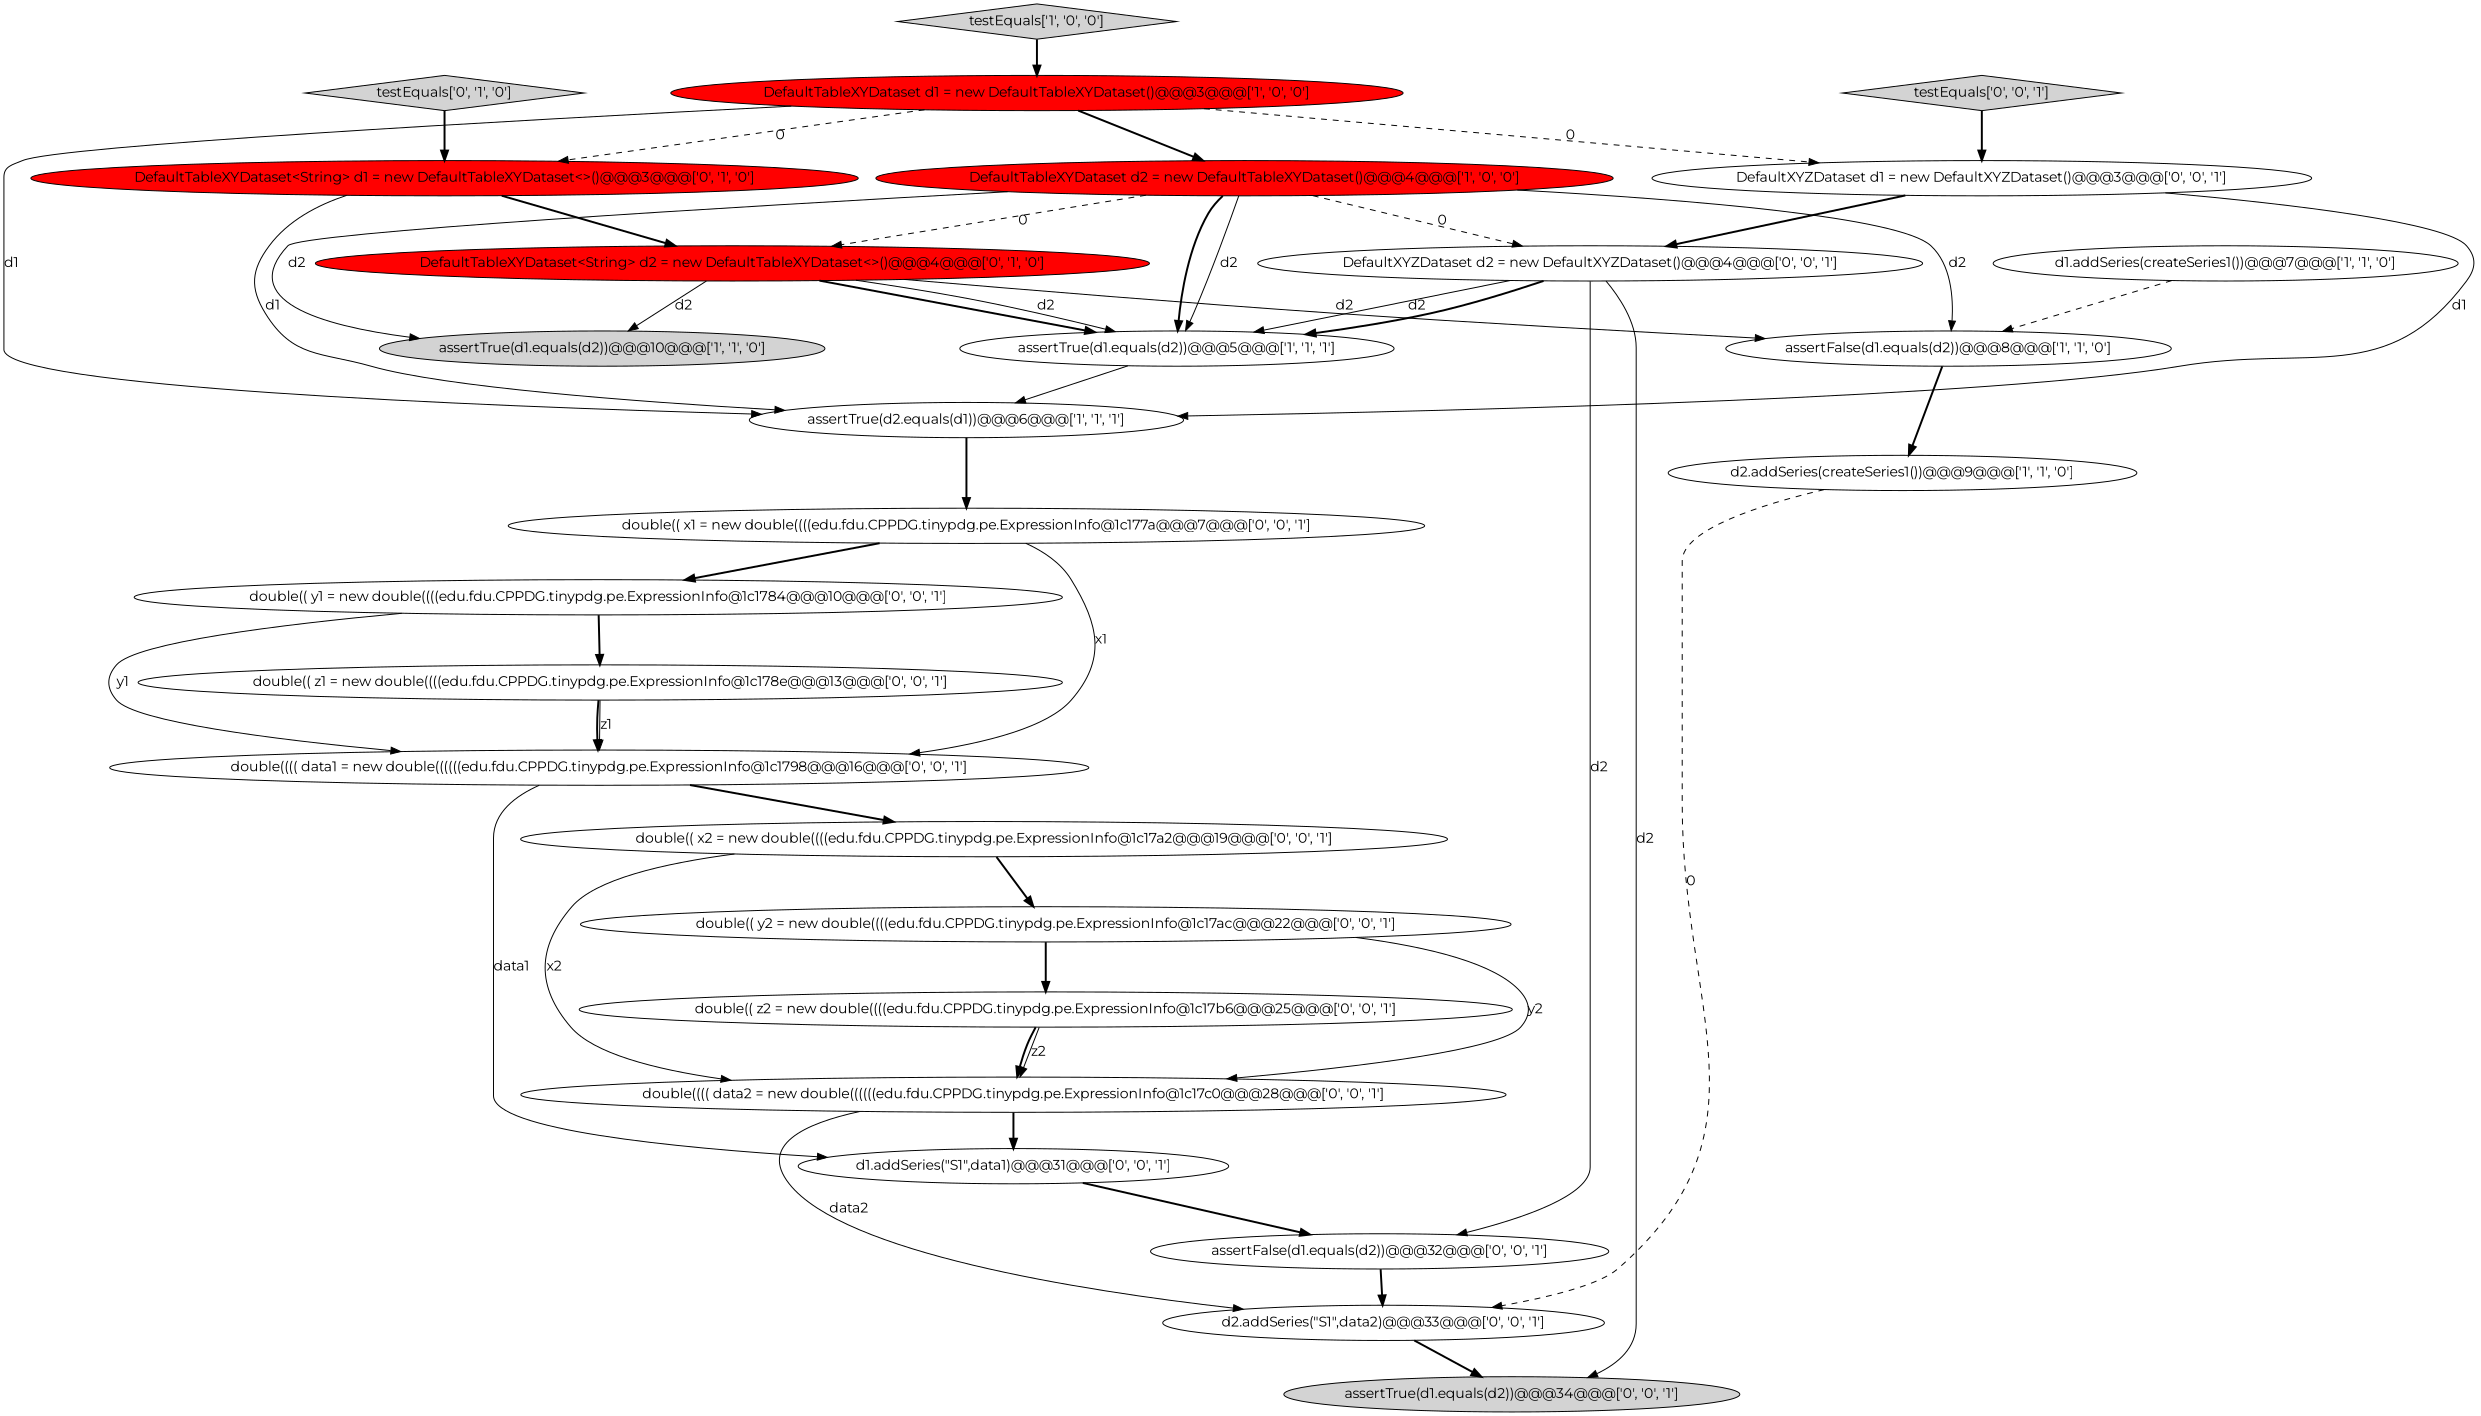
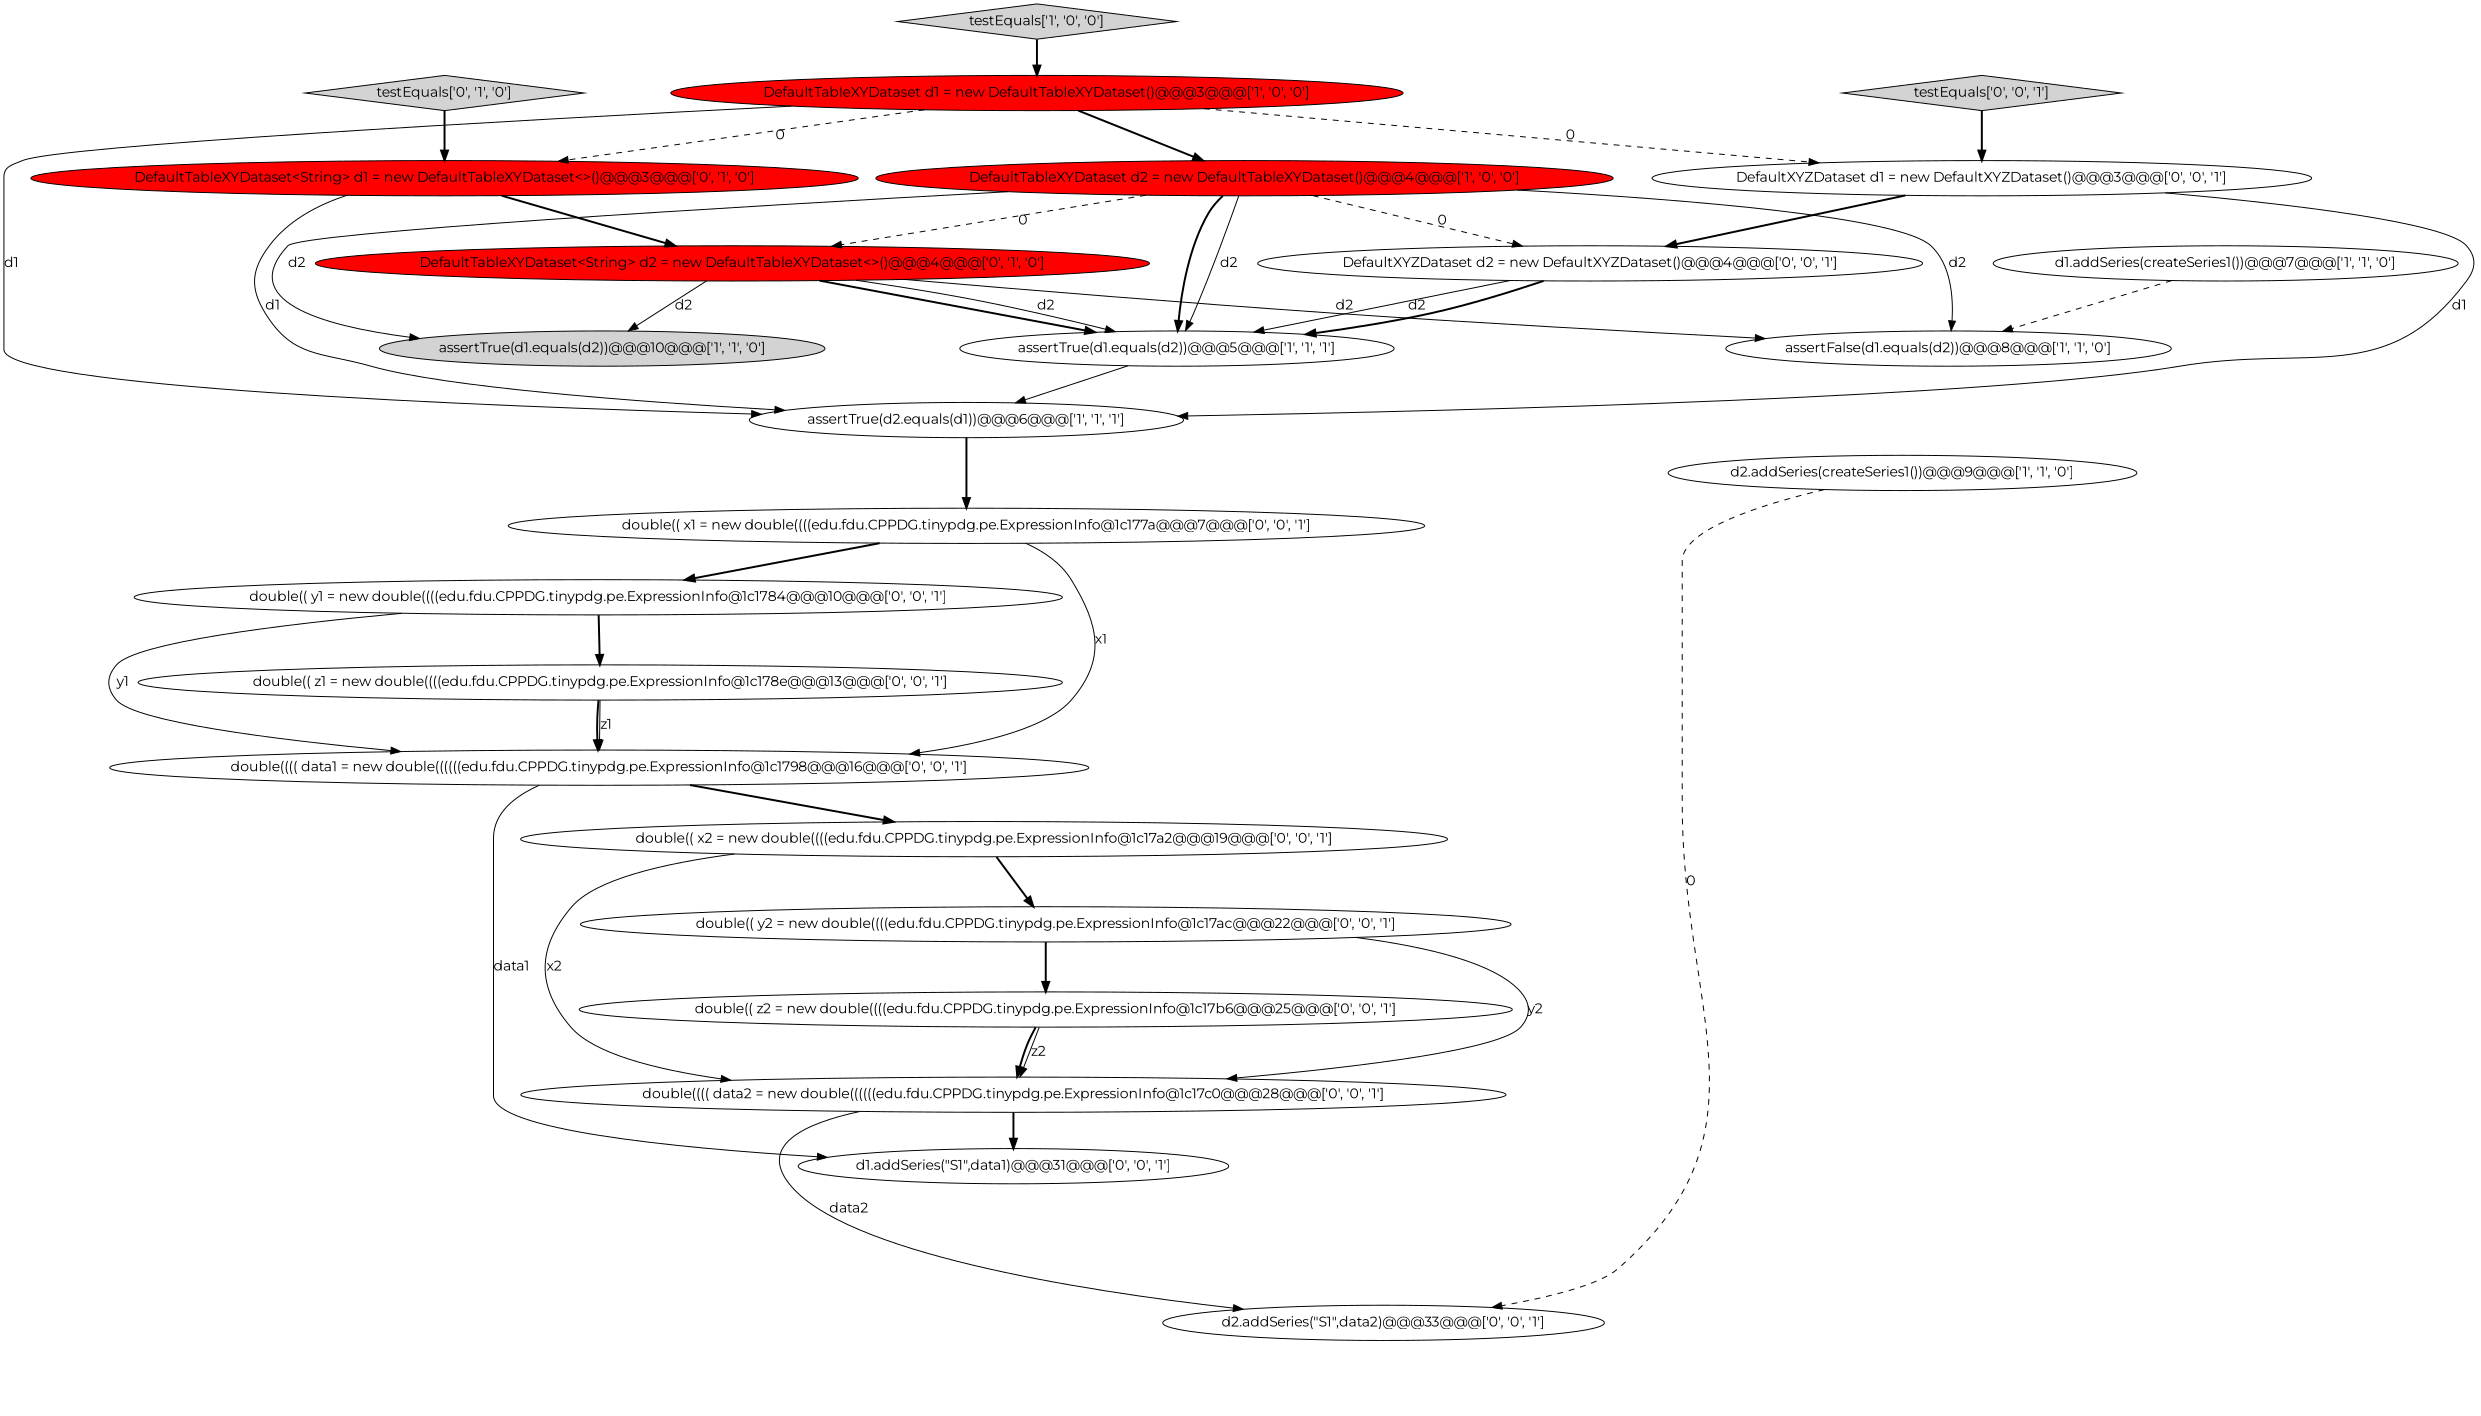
(1927, 406) -> none
(1380, 1251) -> none
(1512, 1394) -> none
